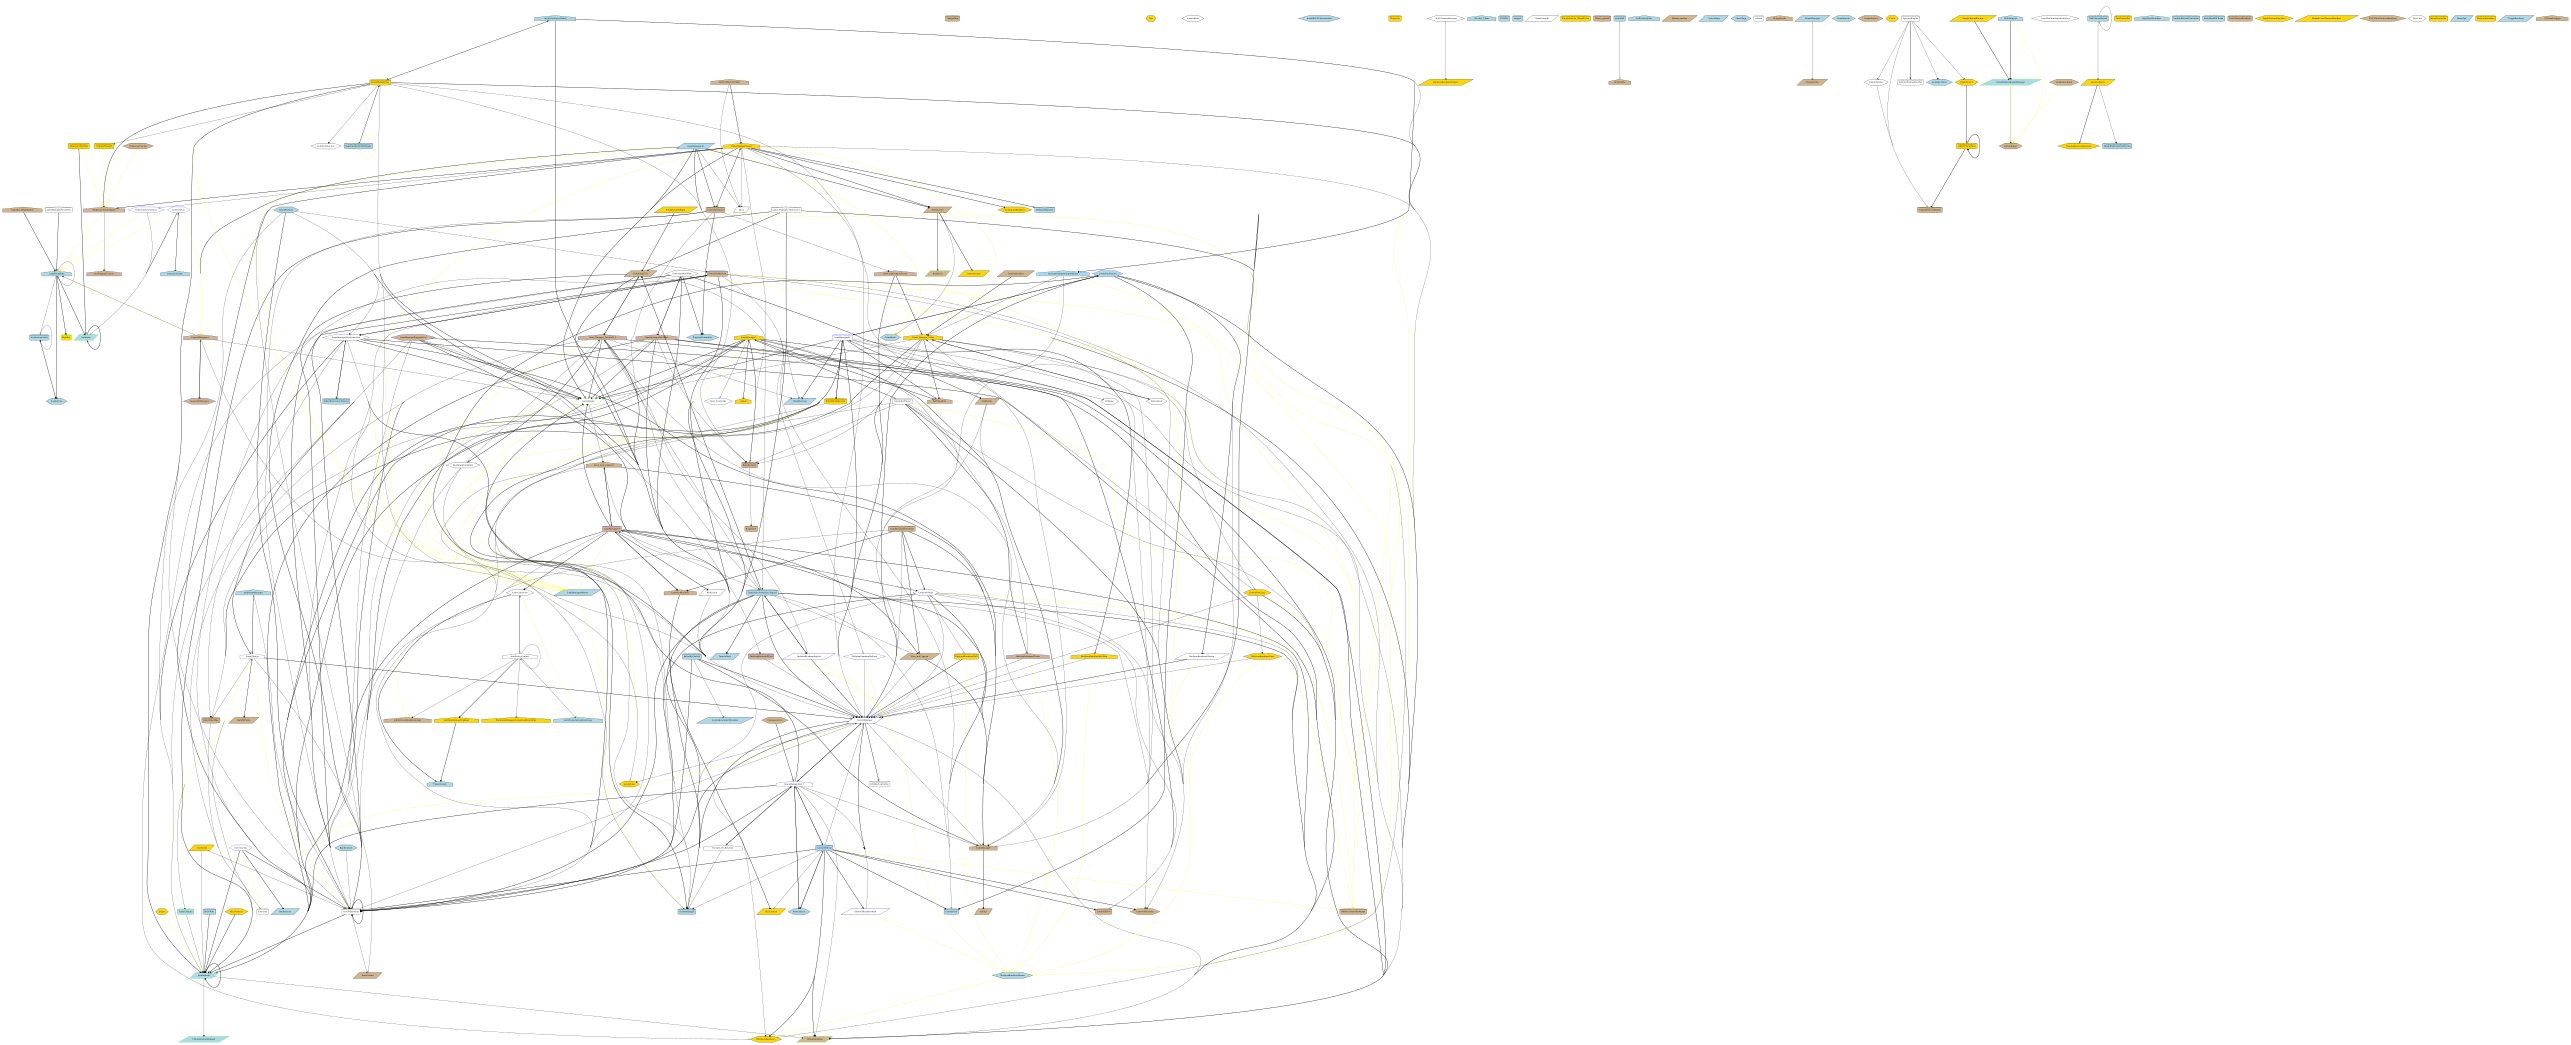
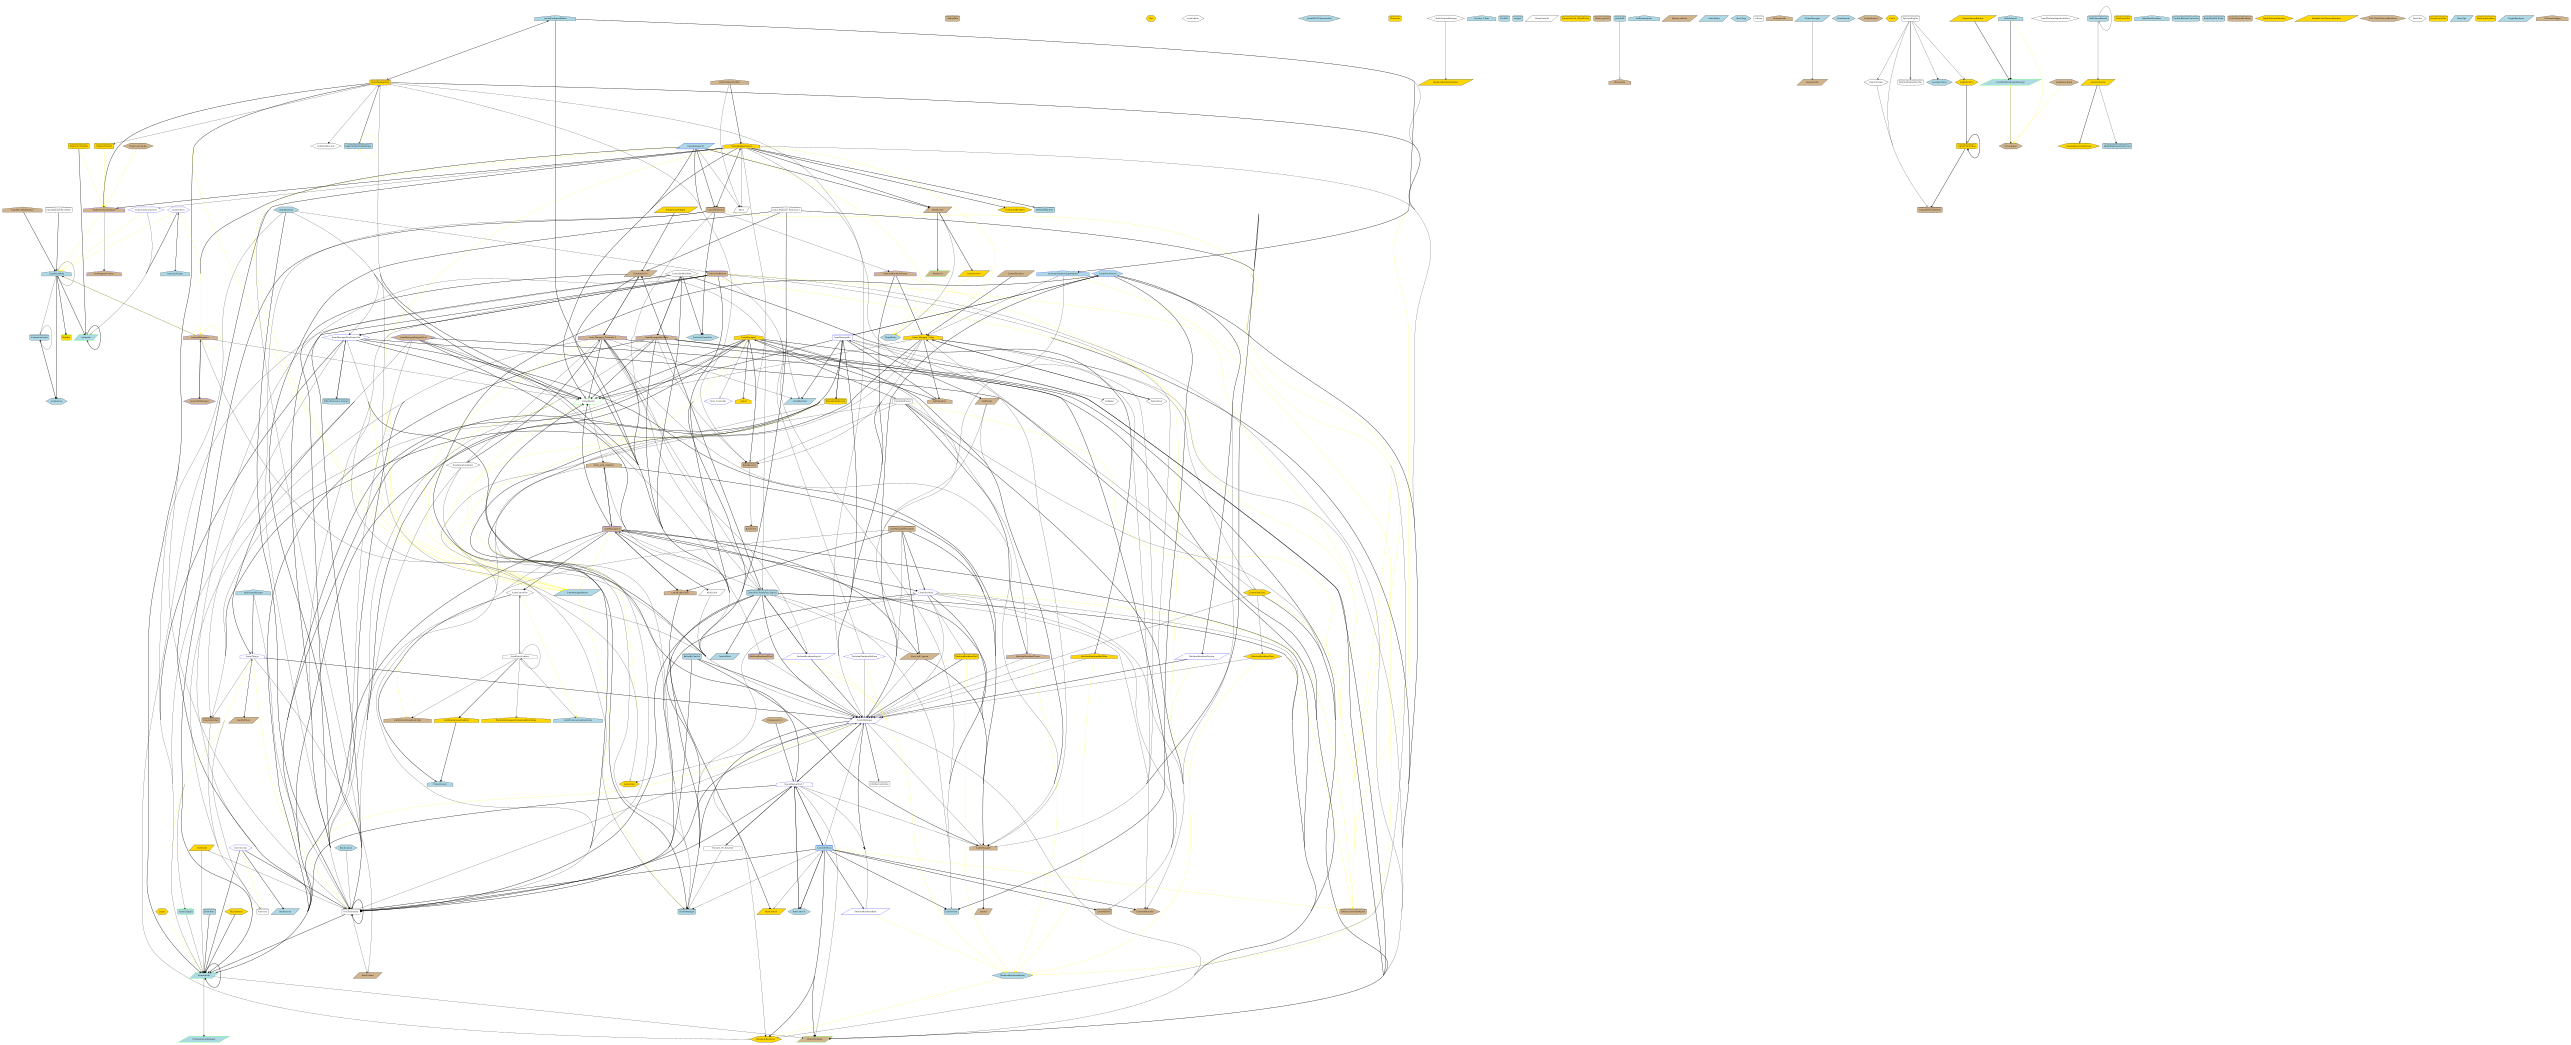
(1210, 479) -> none
(725, 720) -> none
